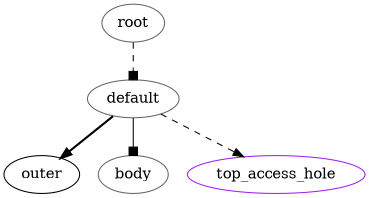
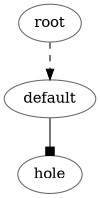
(133, 56) -> (50, 56)
(42, 175) -> none
(133, 175) -> (50, 175)
(276, 175) -> none
